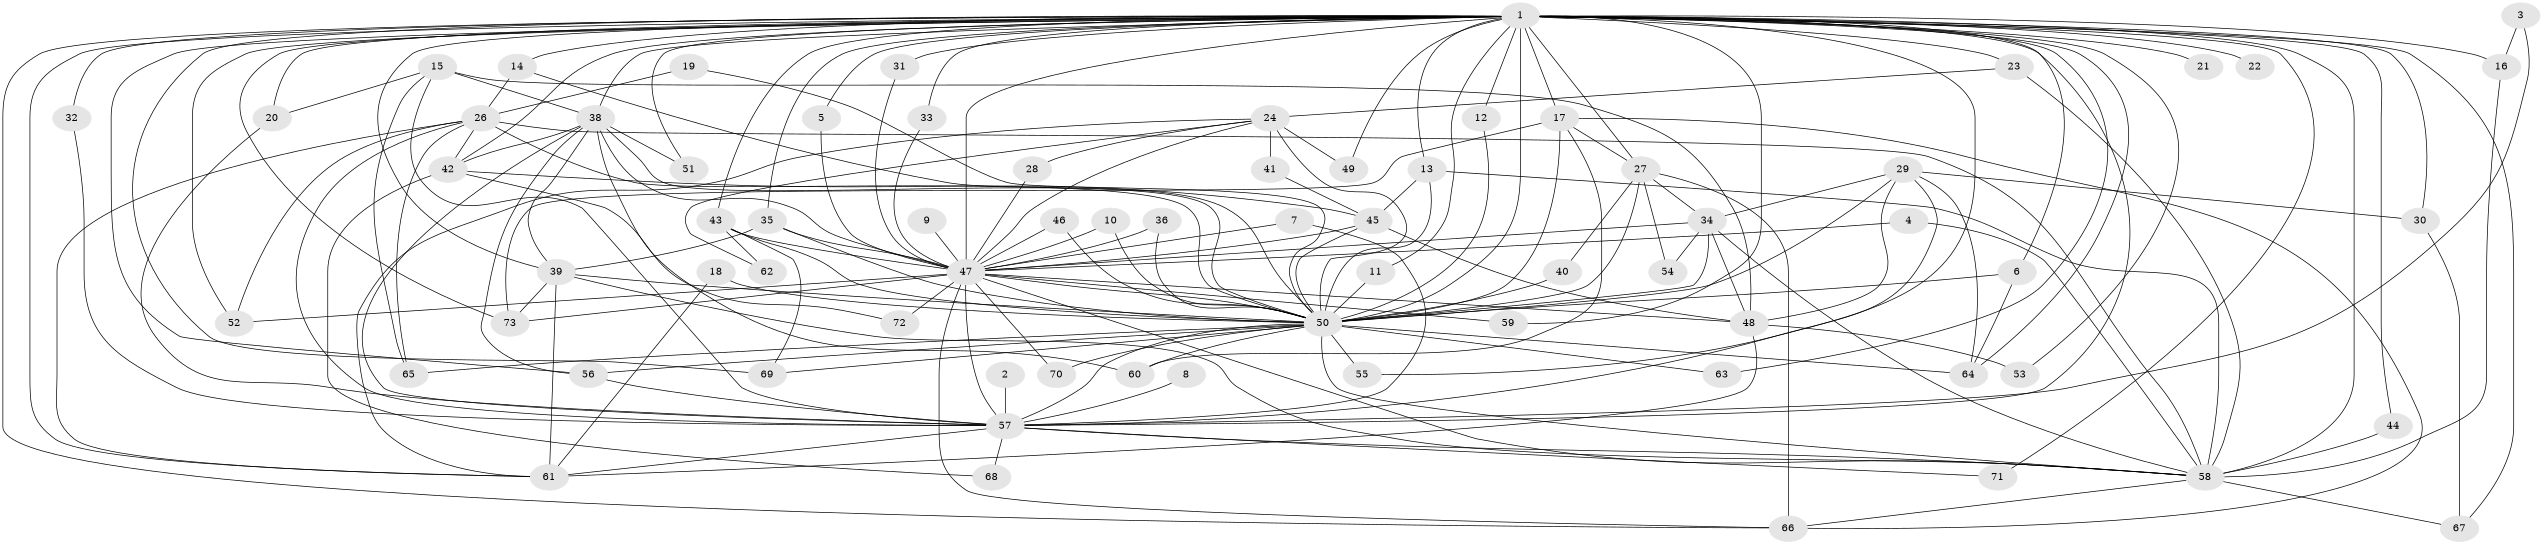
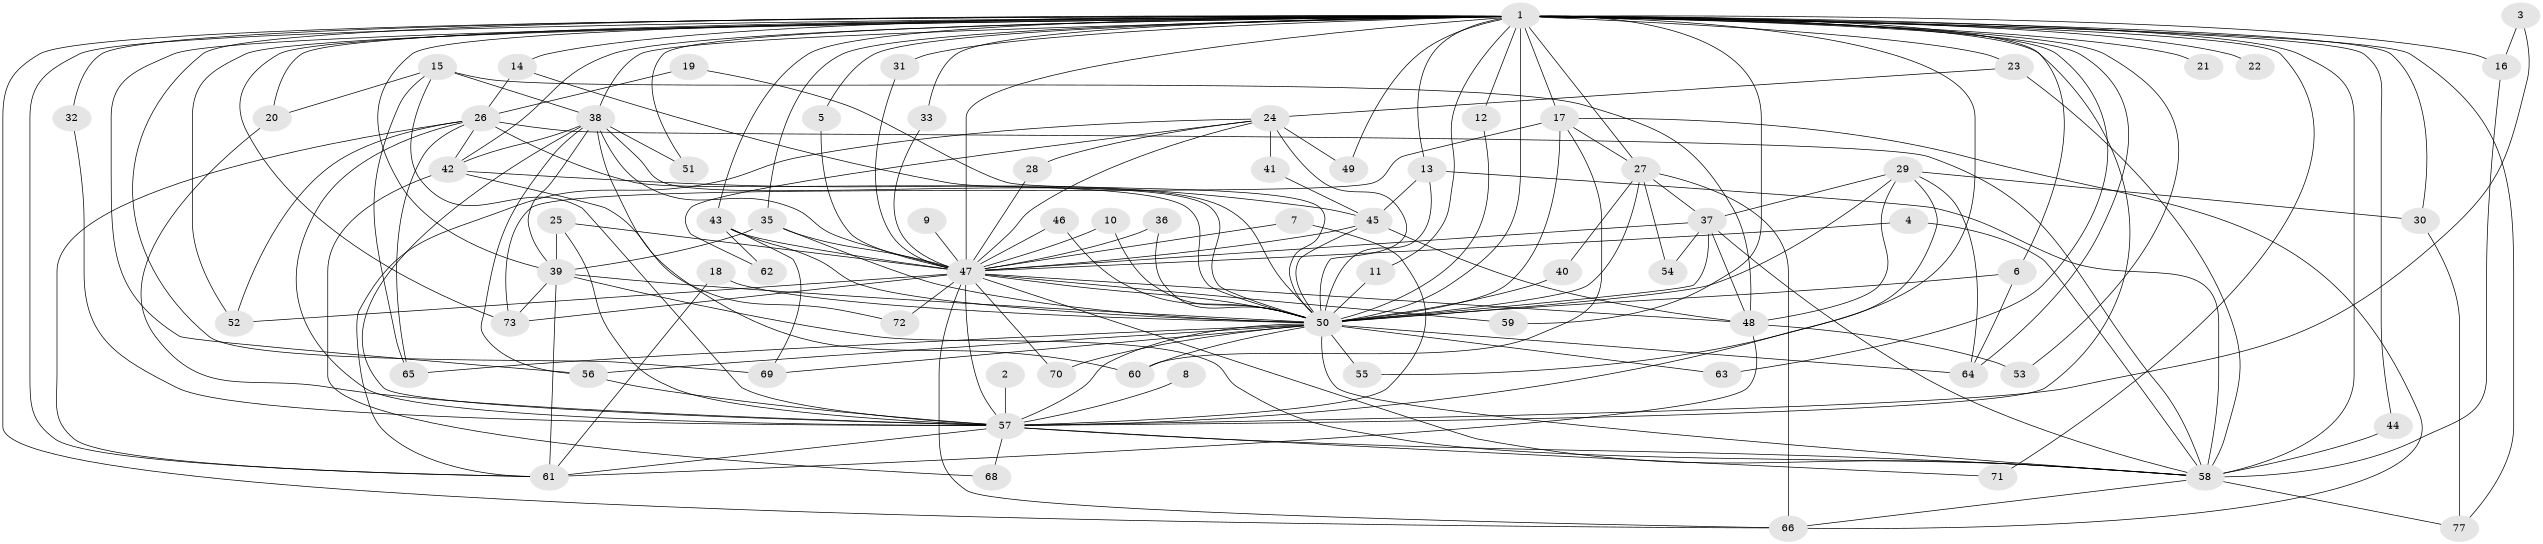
none -> (556, 221)
(1707, 221) -> (1707, 221)
(2460, 529) -> (2460, 529)
